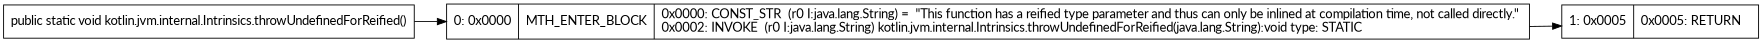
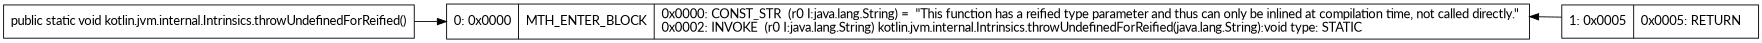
(1541, 26) -> (1550, 17)
